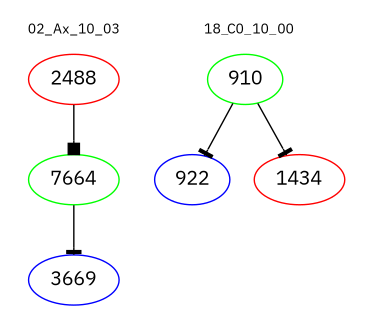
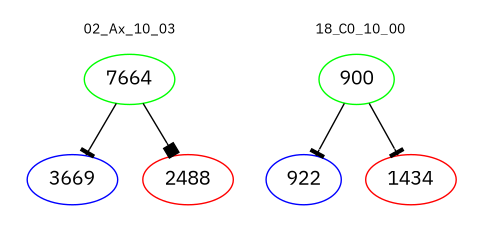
(245, 79) -> (357, 79)
(74, 123) -> (155, 123)
